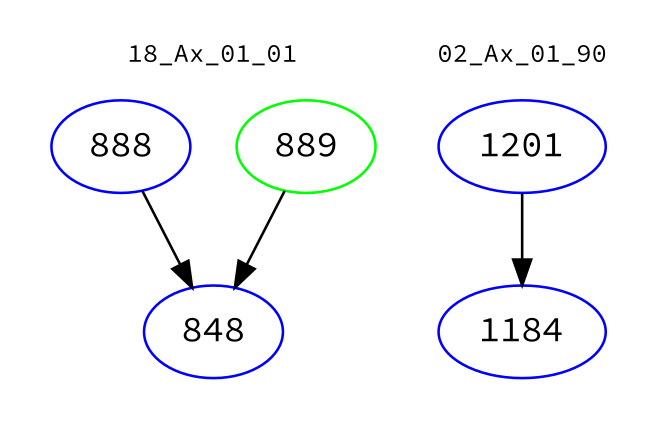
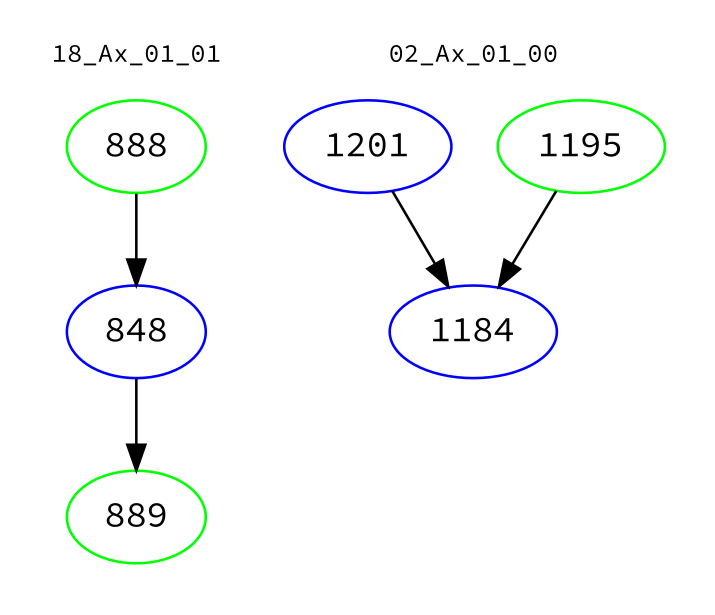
(523, 55) -> (475, 55)
(121, 147) -> (136, 147)
none -> (581, 147)
(266, 228) -> (136, 412)
